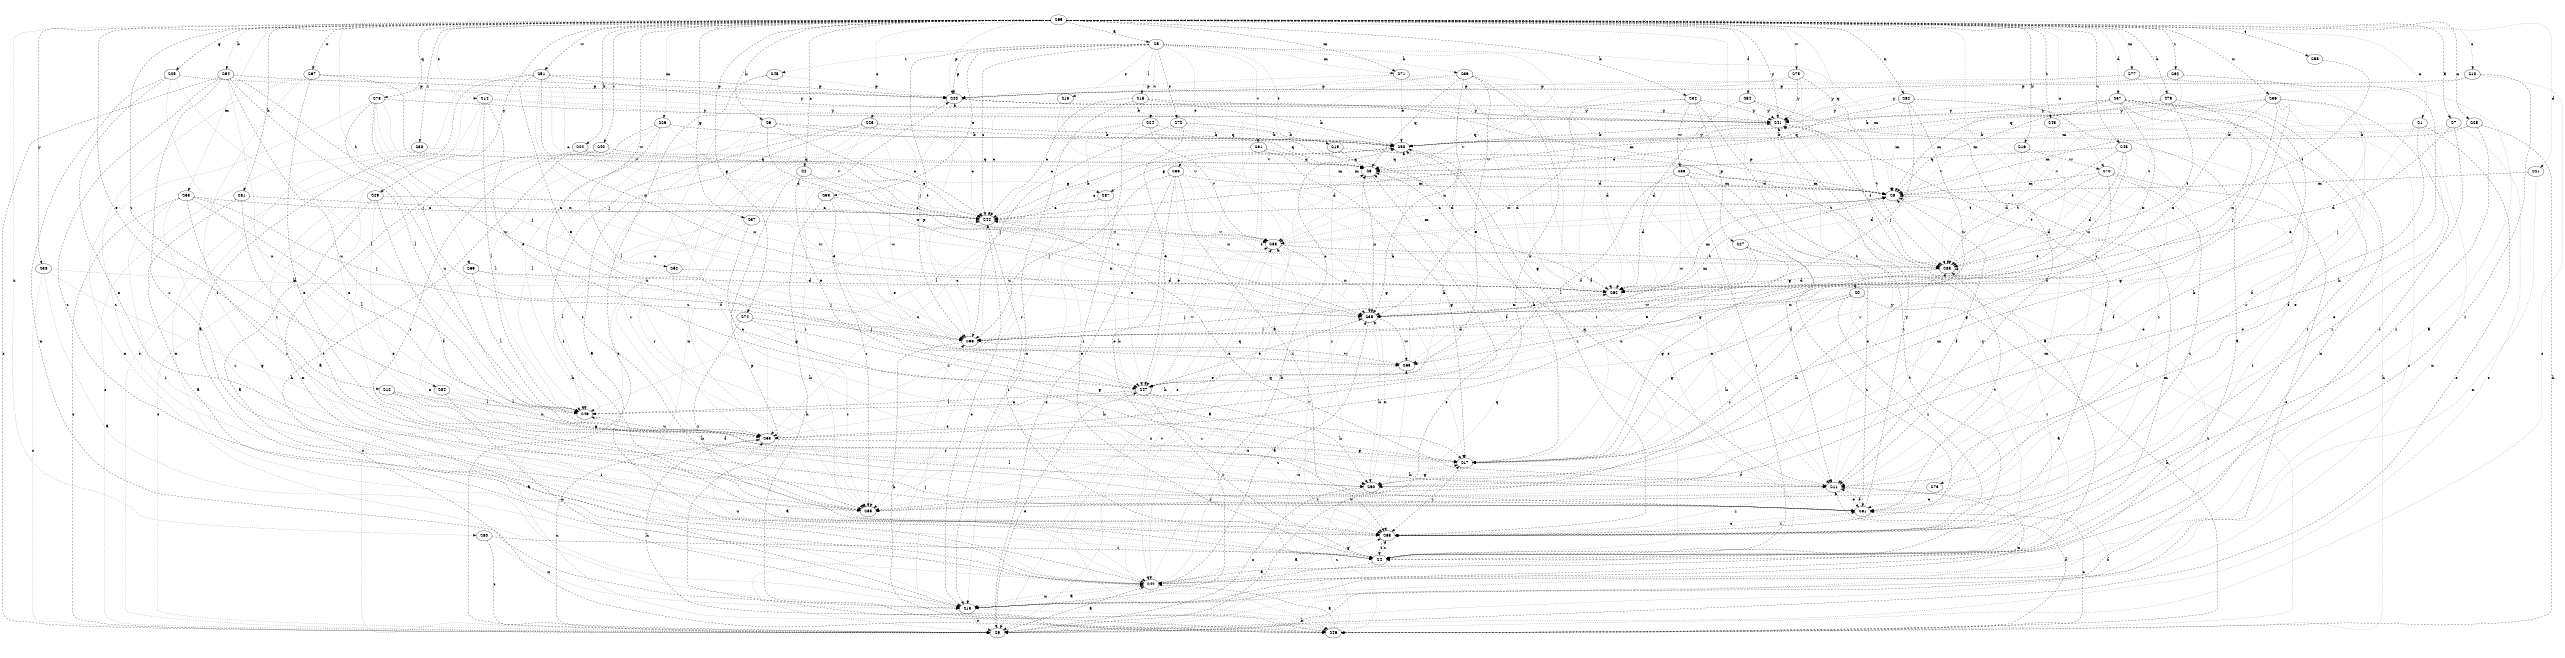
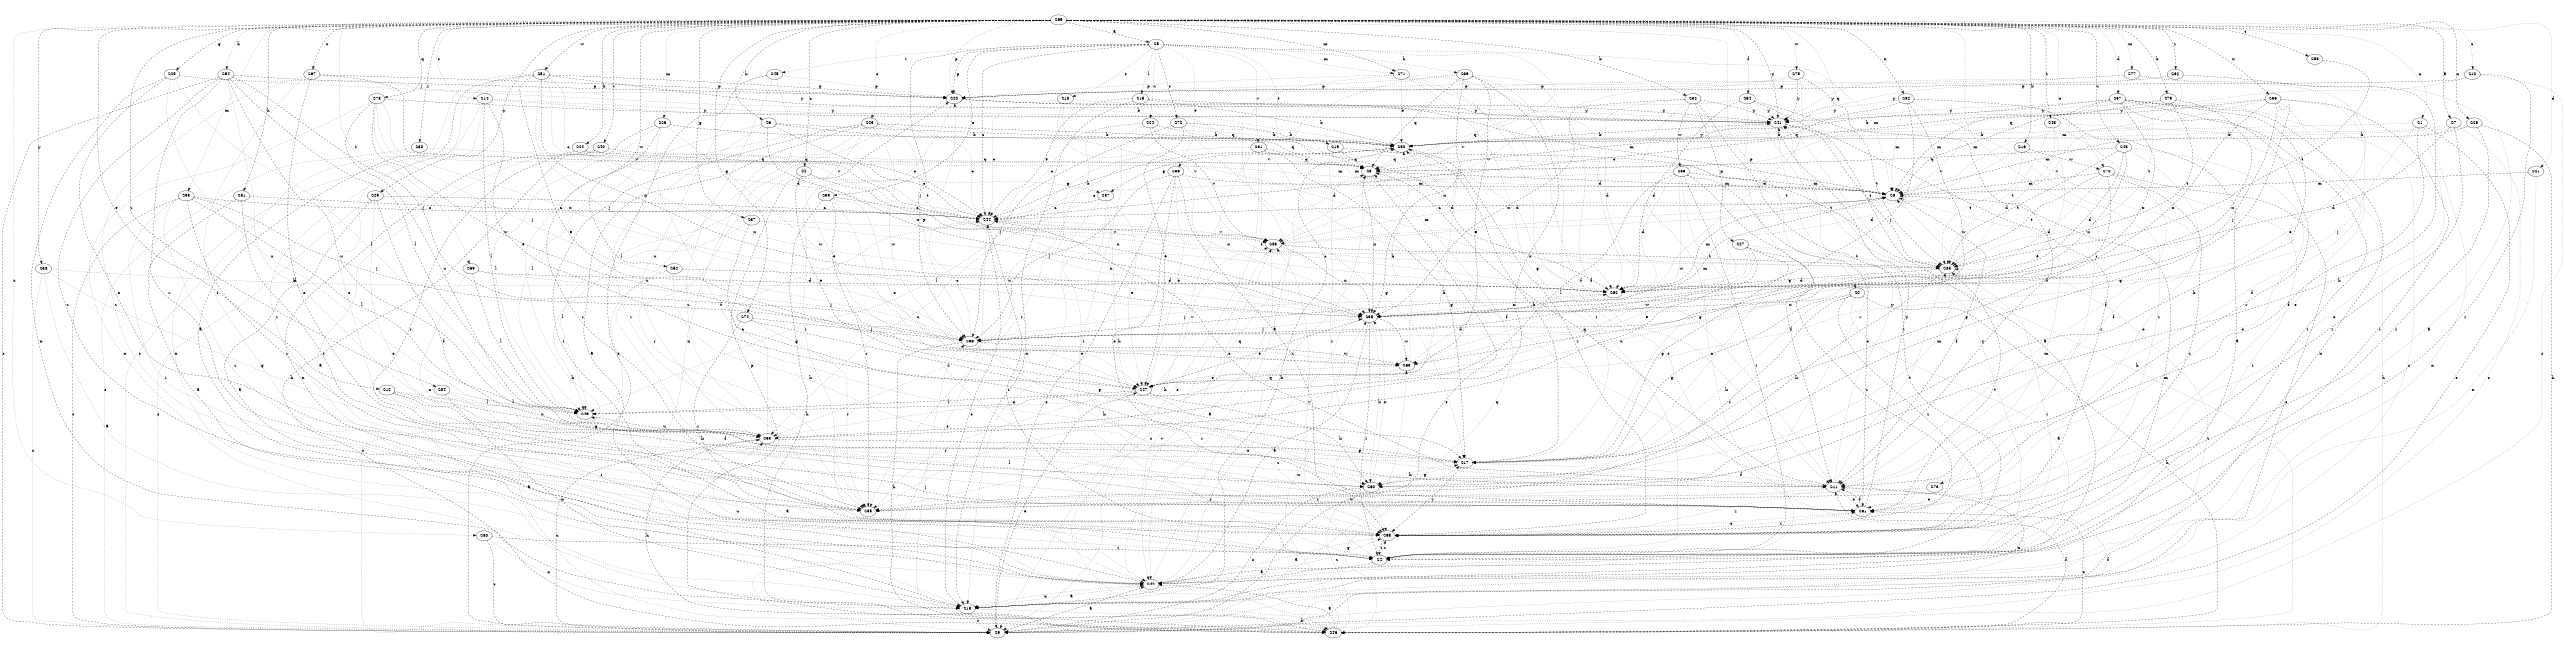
(422, 86) -> (422, 86)
(1047, 159) -> (1047, 159)
(1086, 424) -> (1086, 424)
(1234, 486) -> (1365, 438)
